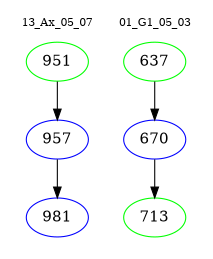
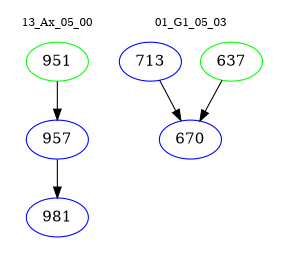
(57, 23) -> (57, 23)
(155, 173) -> (168, 96)
(155, 217) -> (150, 62)
